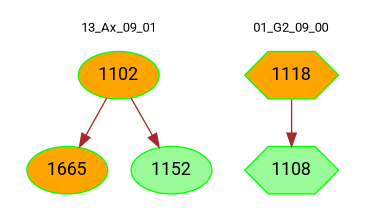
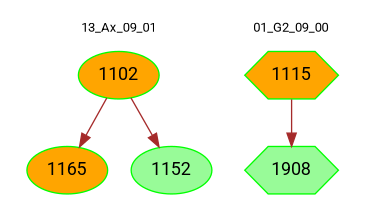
(292, 75) -> (292, 75)
(67, 170) -> (67, 170)
(292, 170) -> (292, 170)
